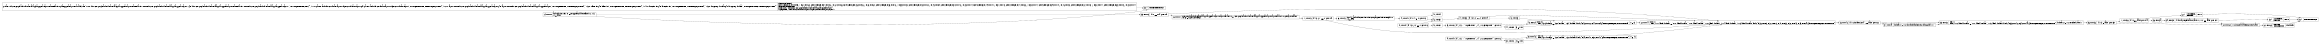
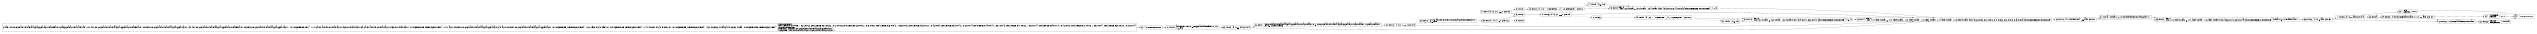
(2191, 14) -> (2406, 11)
(1536, 20) -> (1618, 18)
(871, 25) -> (1164, 27)
